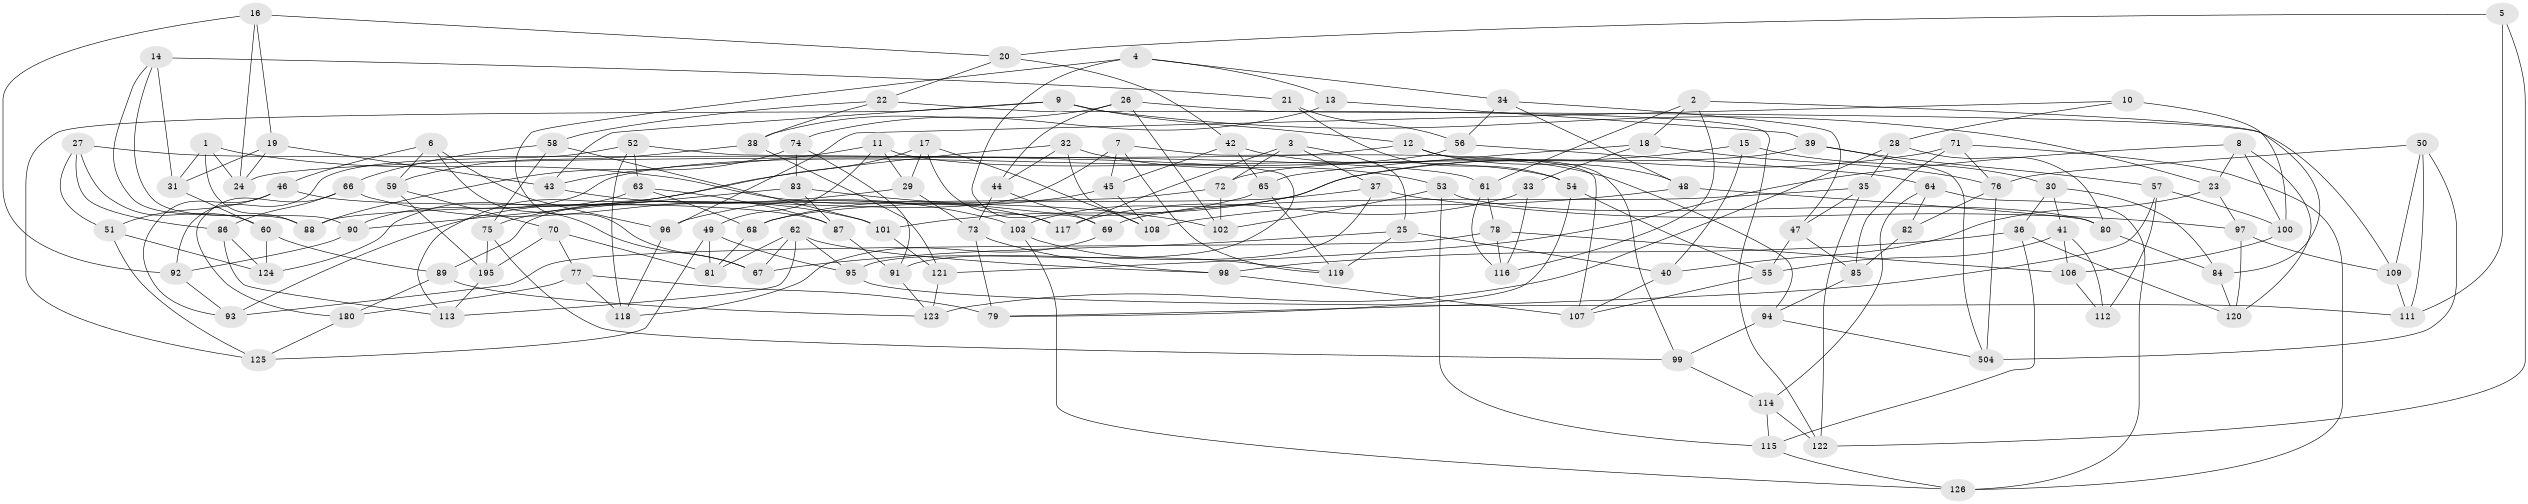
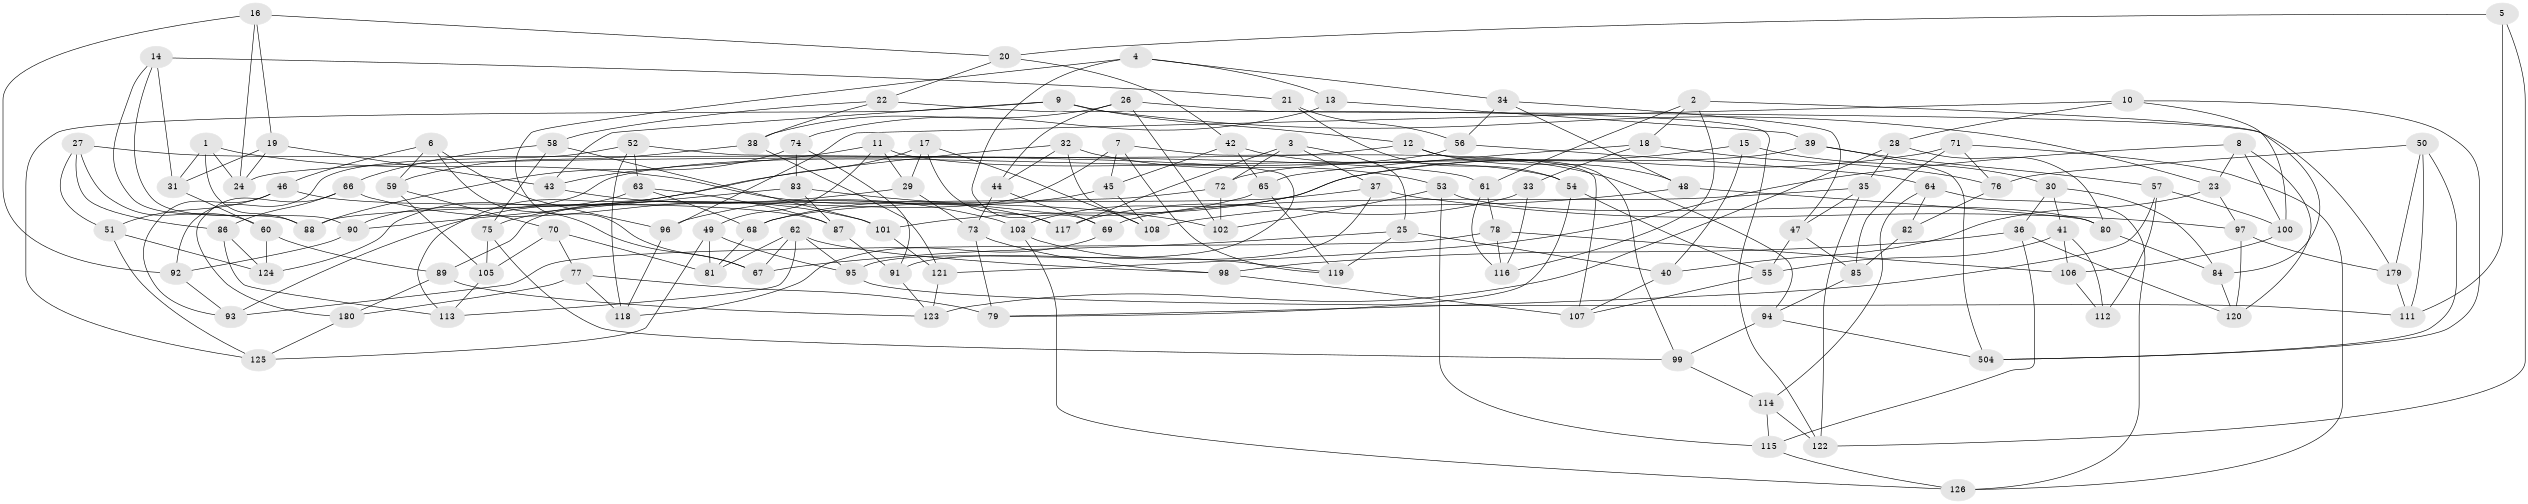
(487, 274) -> (487, 274)
(1992, 274) -> (2476, 301)
(2394, 274) -> (2394, 274)
